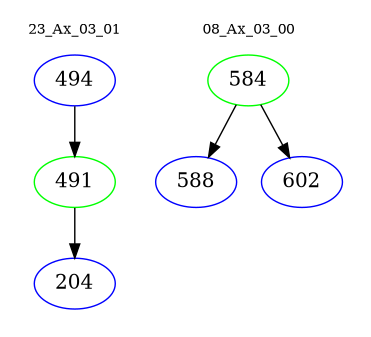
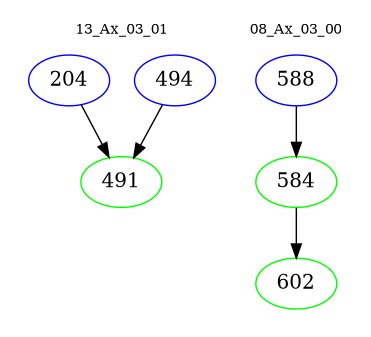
(75, 30) -> (122, 30)
(226, 125) -> (296, 124)
(302, 182) -> (296, 284)
(75, 226) -> (92, 125)
